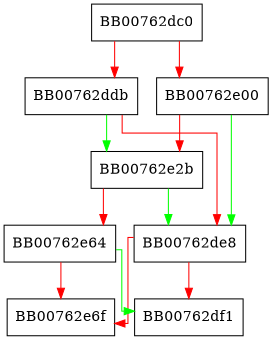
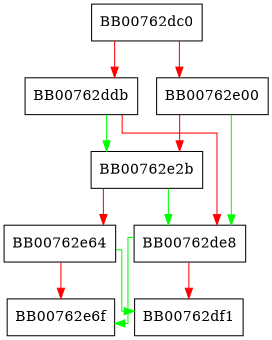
(128, 279) -> (128, 279)
